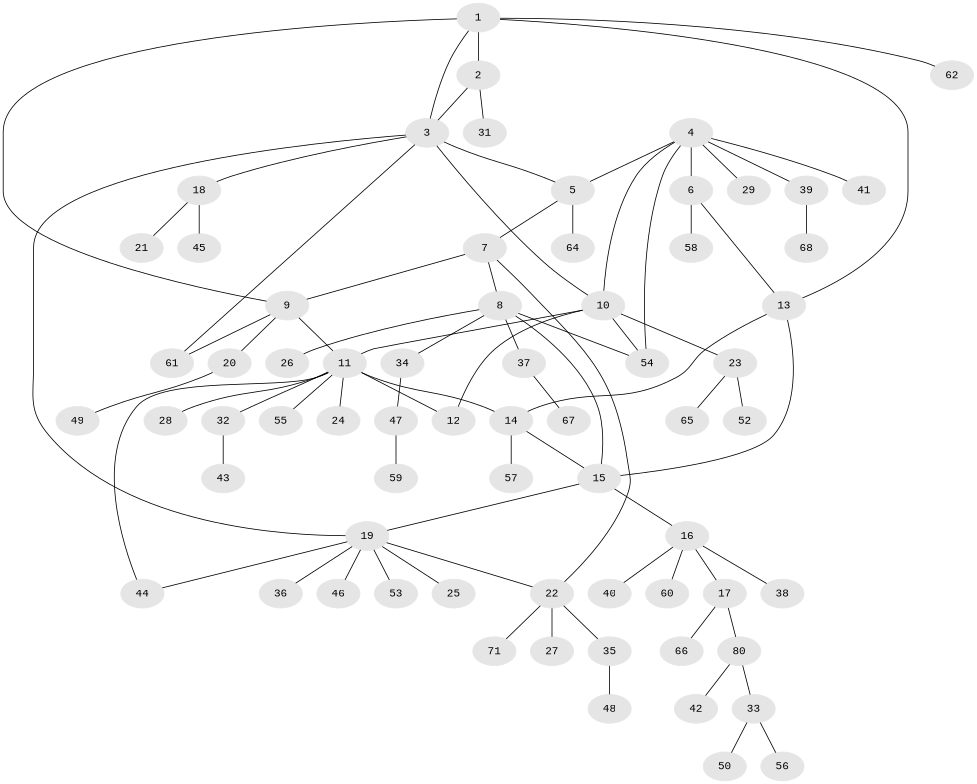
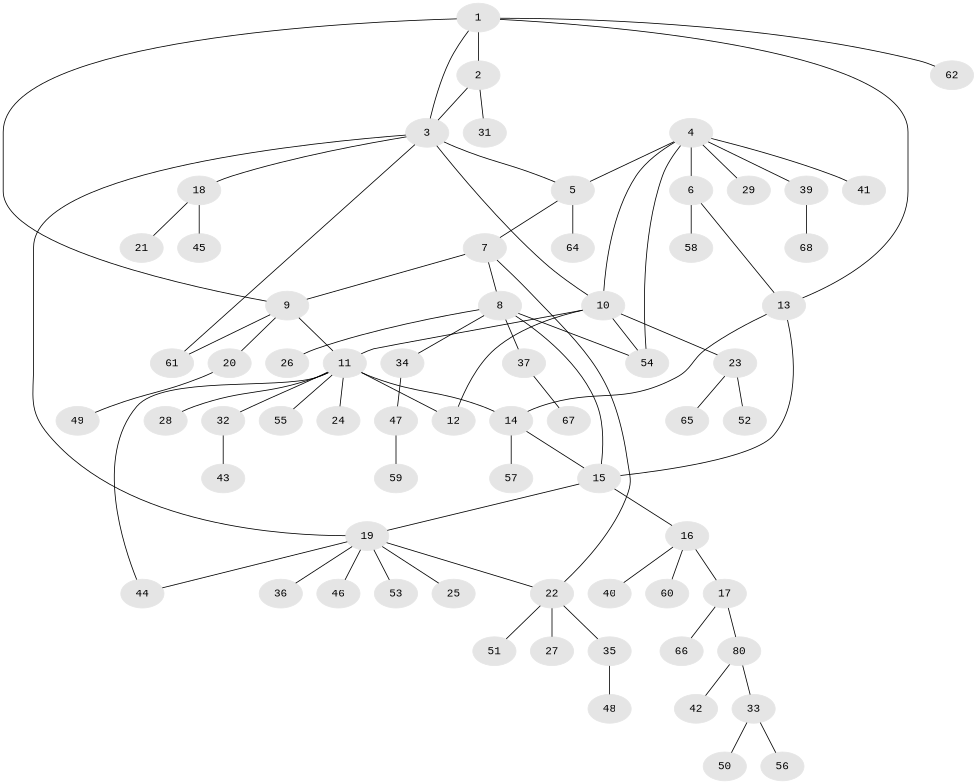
(782, 594) -> none
(494, 651) -> (494, 651)
